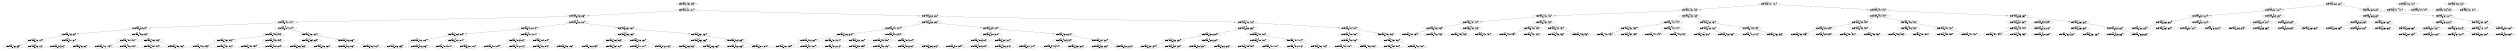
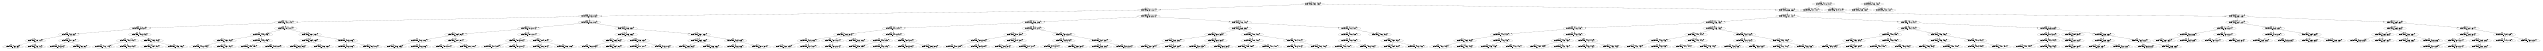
none -> (1787, 10)
(2456, 35) -> none
(2504, 35) -> none
